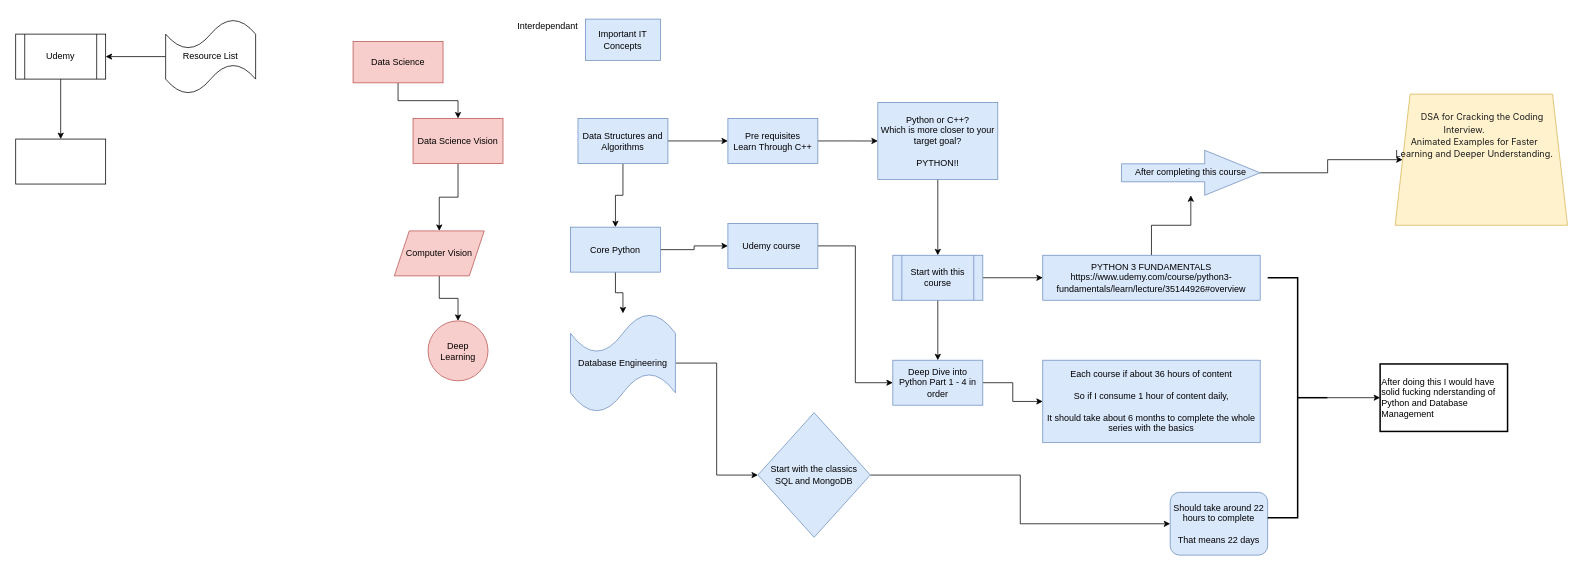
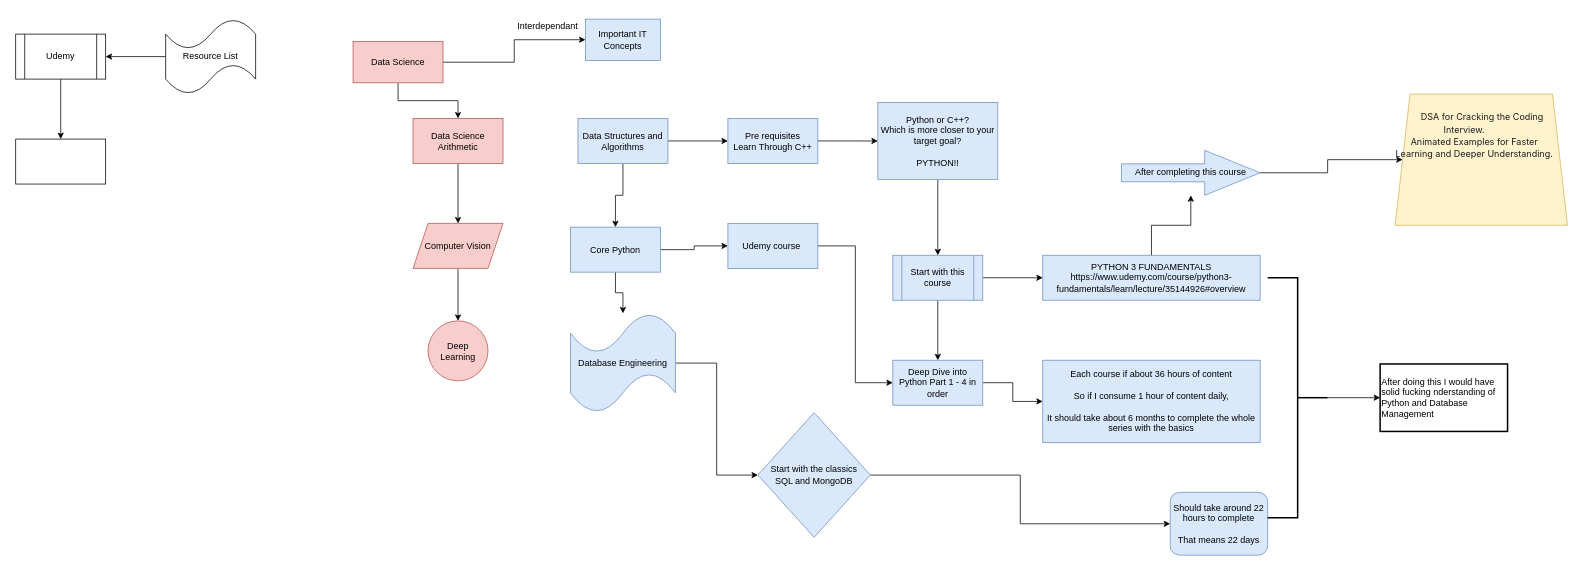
none -> (514, 54)
(458, 141) -> (458, 141)
(439, 254) -> (458, 246)
